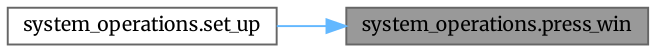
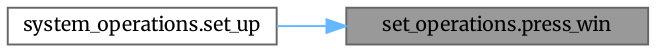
(497, 26) -> (497, 26)
